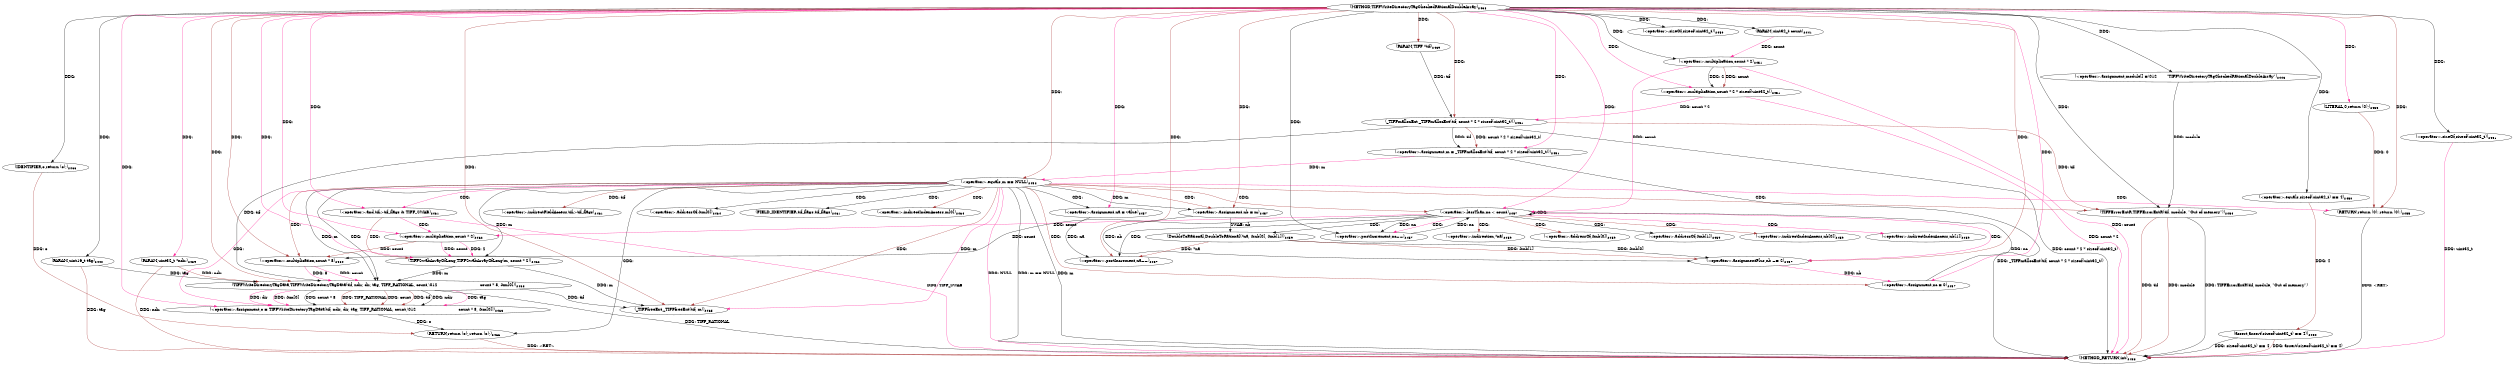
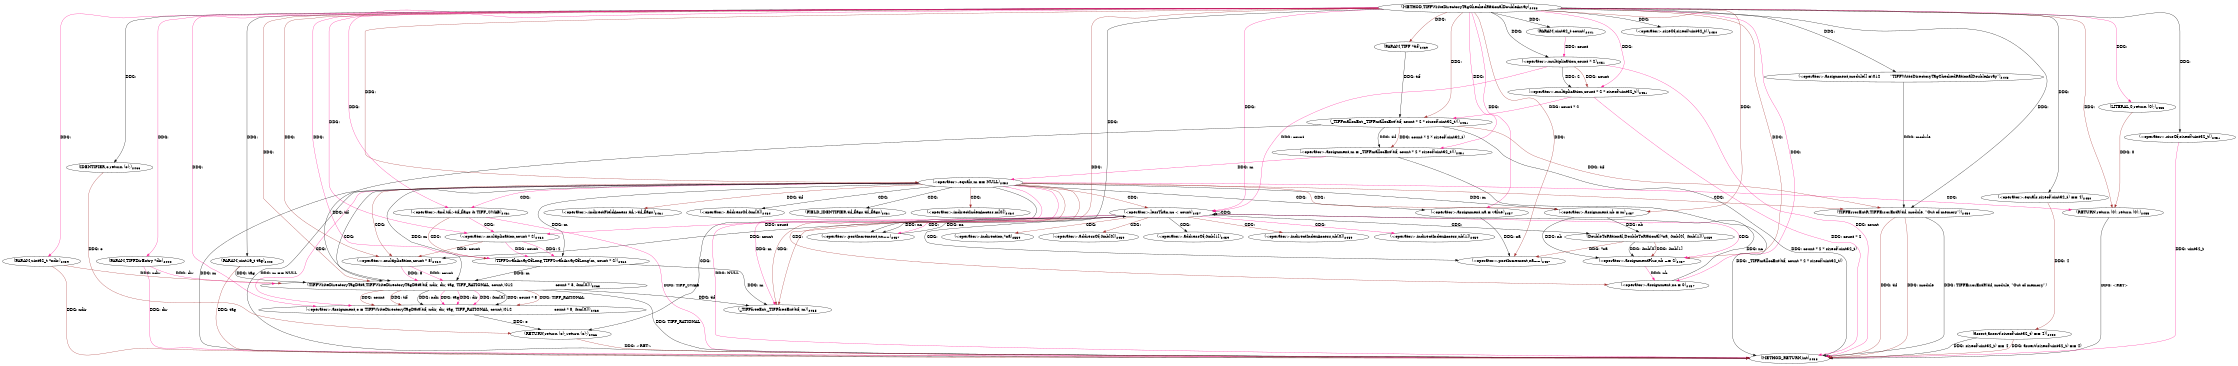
(1240, 225) -> (1635, 225)
(1508, 237) -> (1017, 237)
none -> (140, 261)
